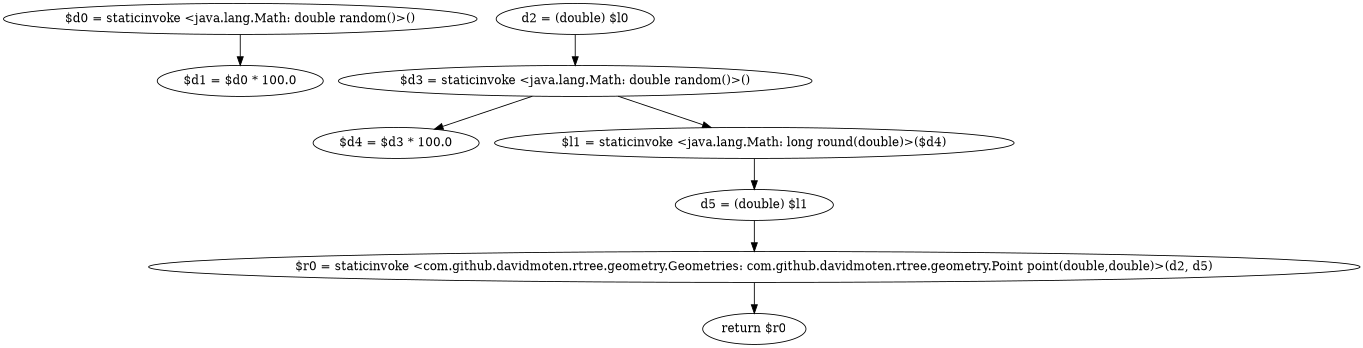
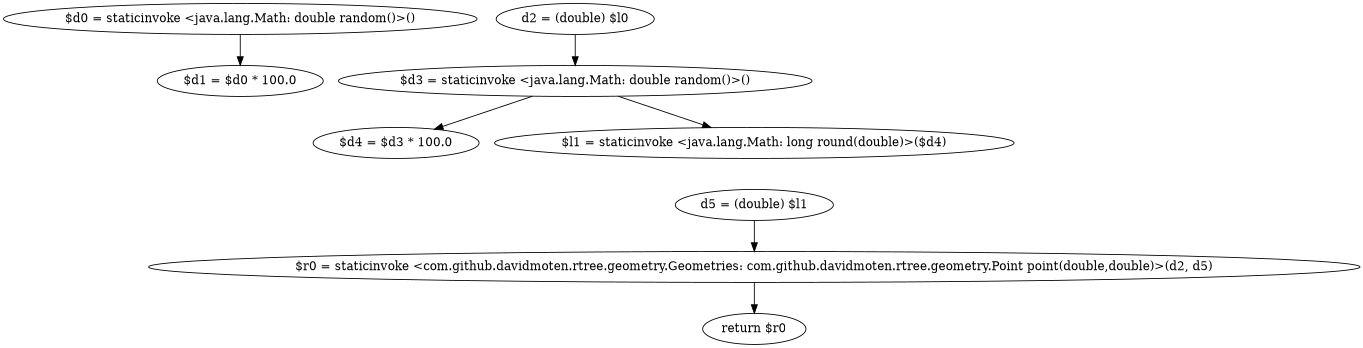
(754, 170) -> none
